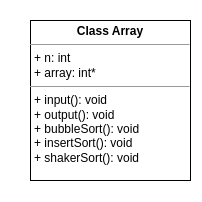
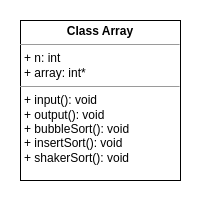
(111, 101) -> (101, 101)
